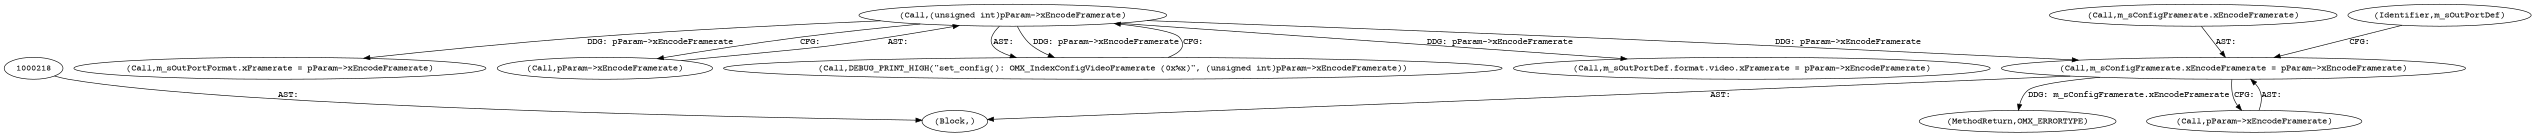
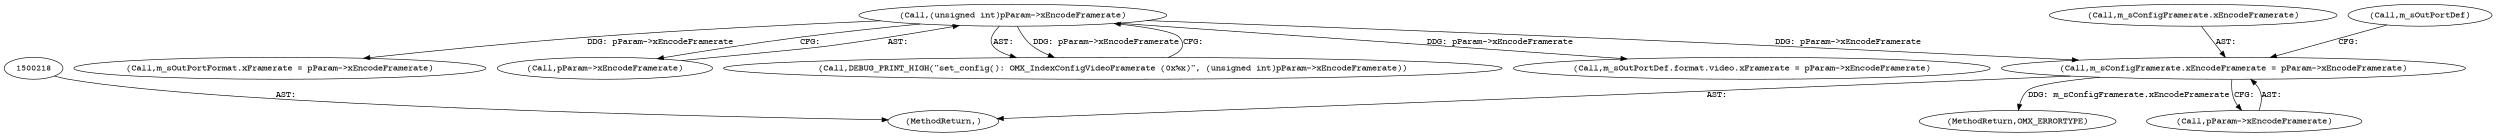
(2440, 15) -> (2420, 15)
(34, 68) -> (34, 68)
(955, 121) -> (943, 121)
